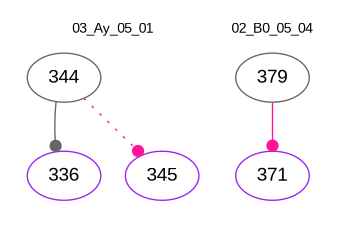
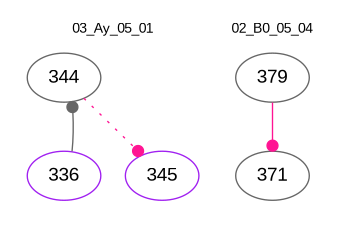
(55, 121) -> (73, 132)
(272, 176) -> (272, 176)
